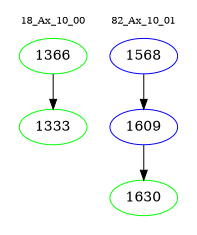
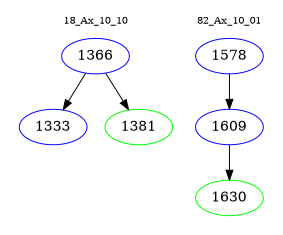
(53, 21) -> (96, 21)
(53, 56) -> (96, 56)
(144, 56) -> (229, 56)
(53, 127) -> (53, 127)
none -> (139, 127)
